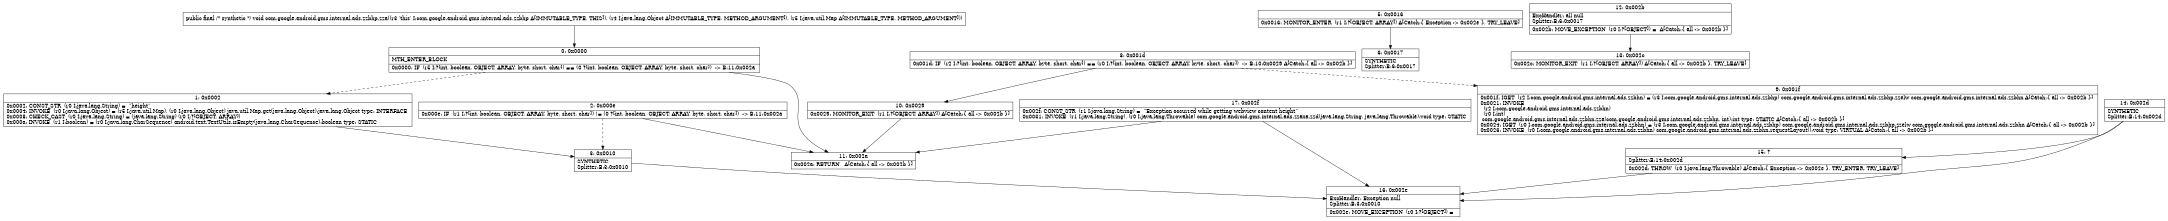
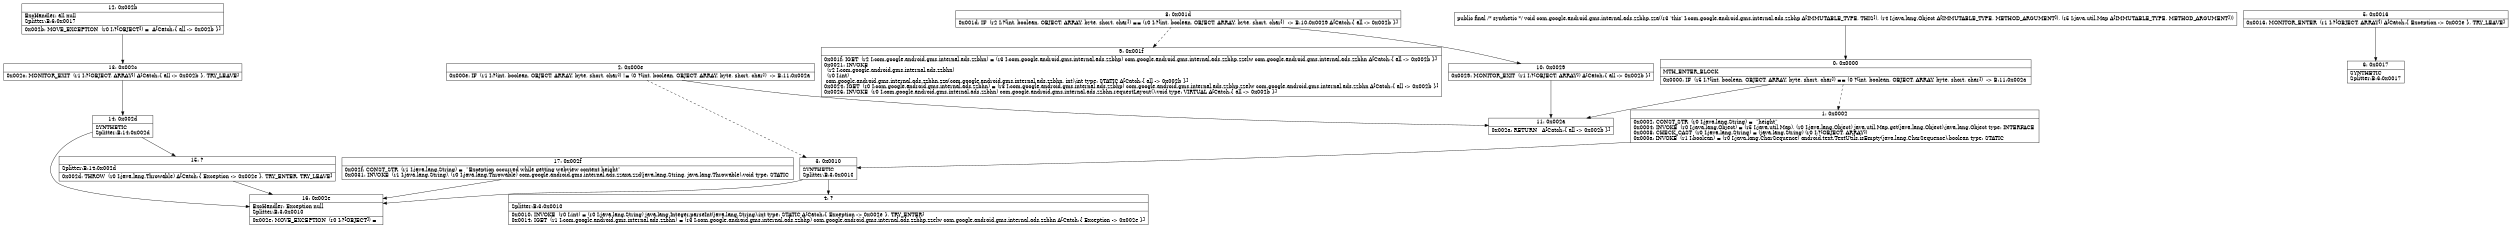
none -> (123, 96)
(1040, 137) -> none
none -> (828, 210)
